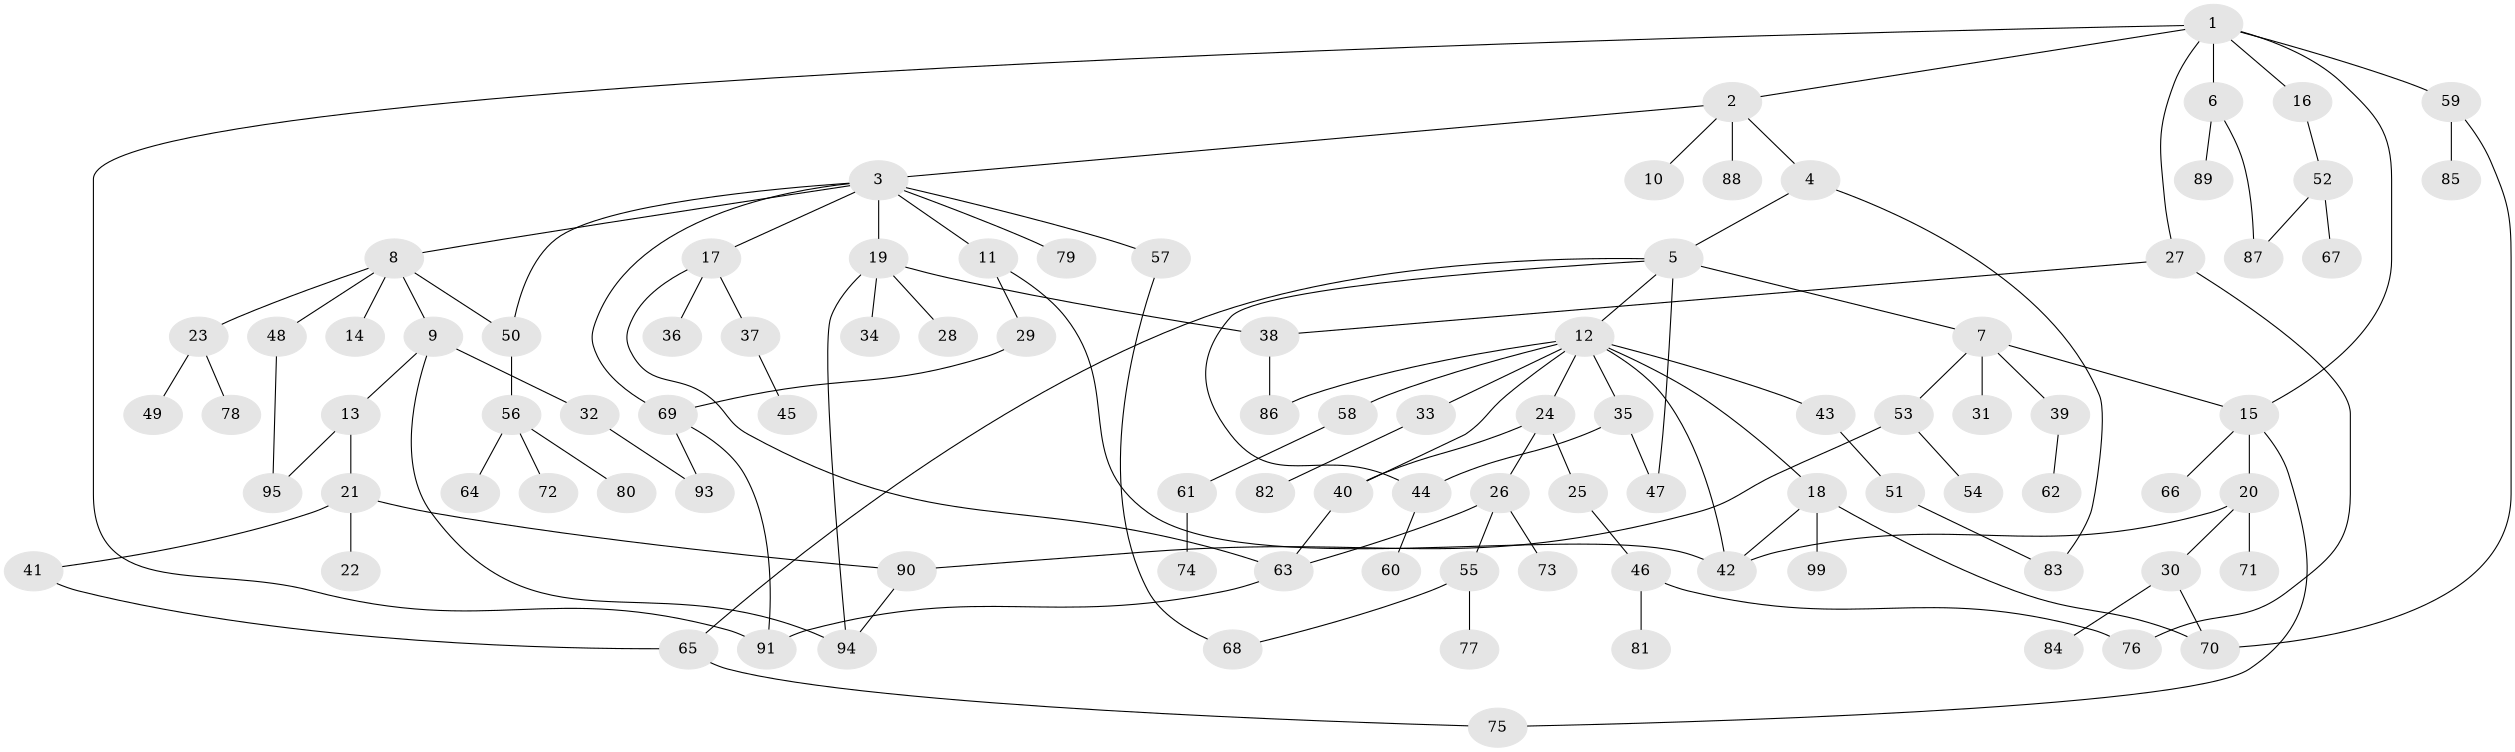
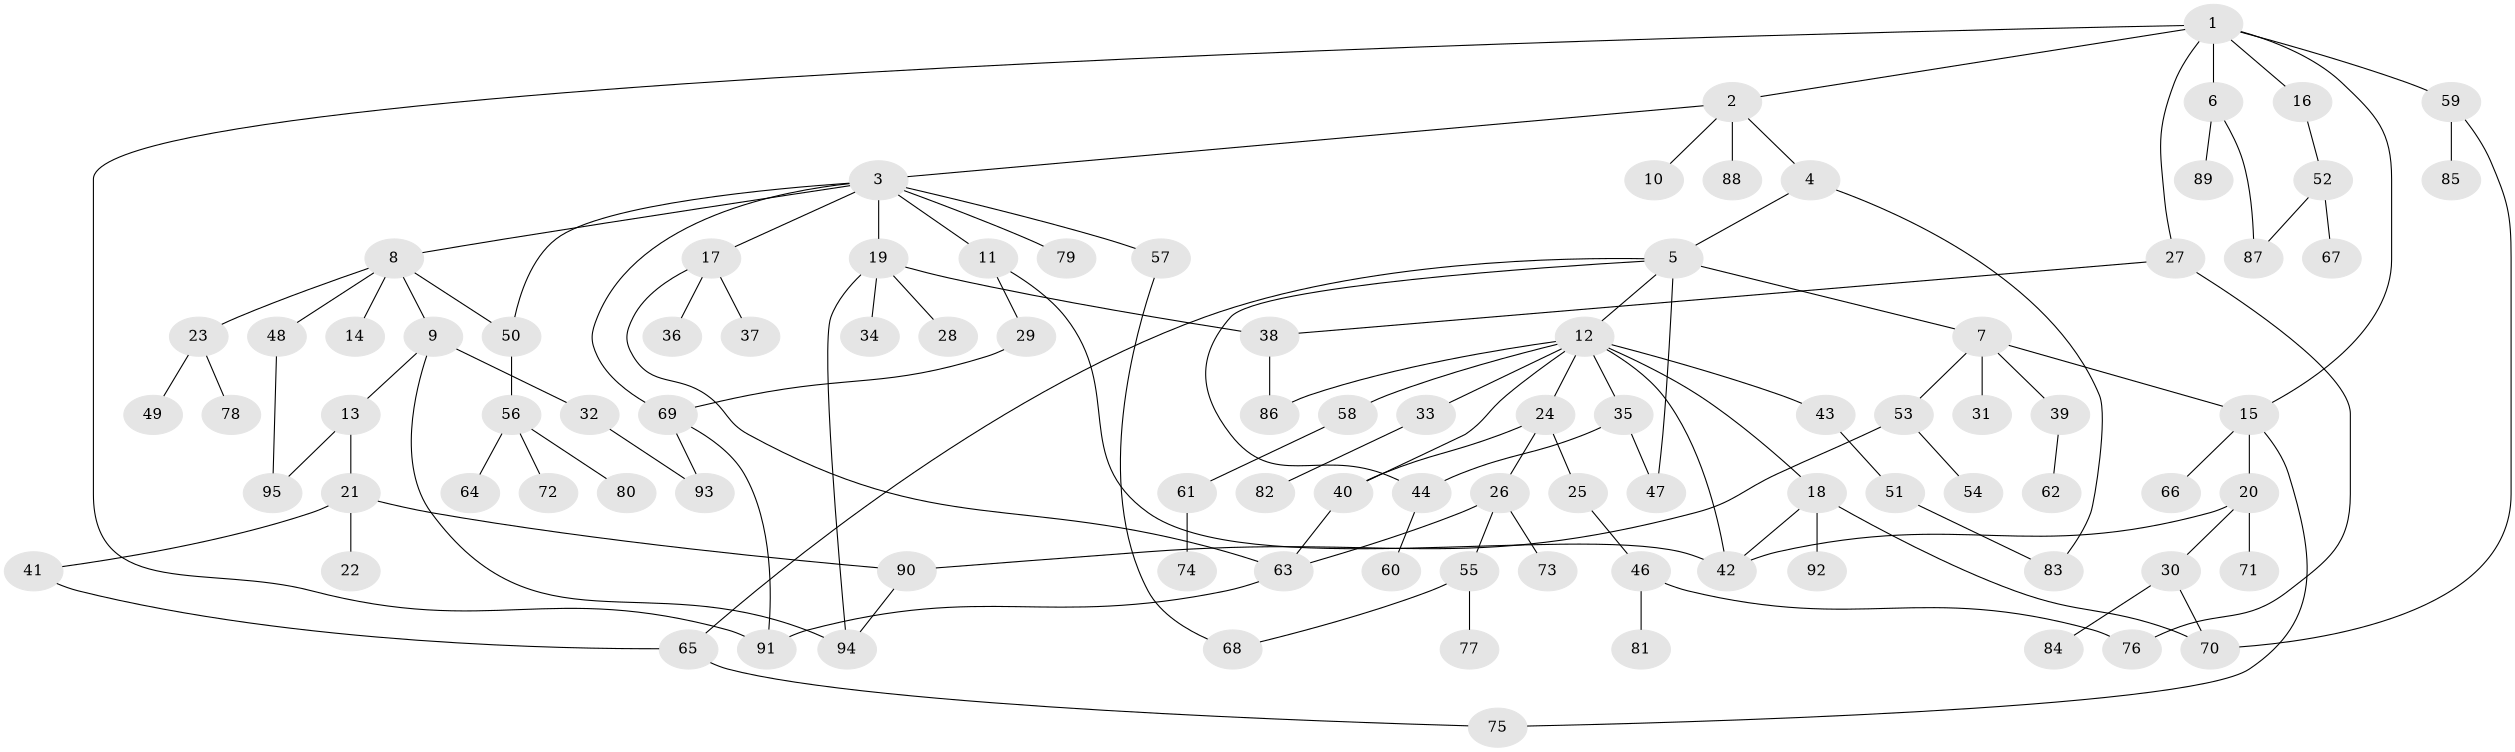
(787, 415) -> none
(1817, 571) -> (1817, 571)
